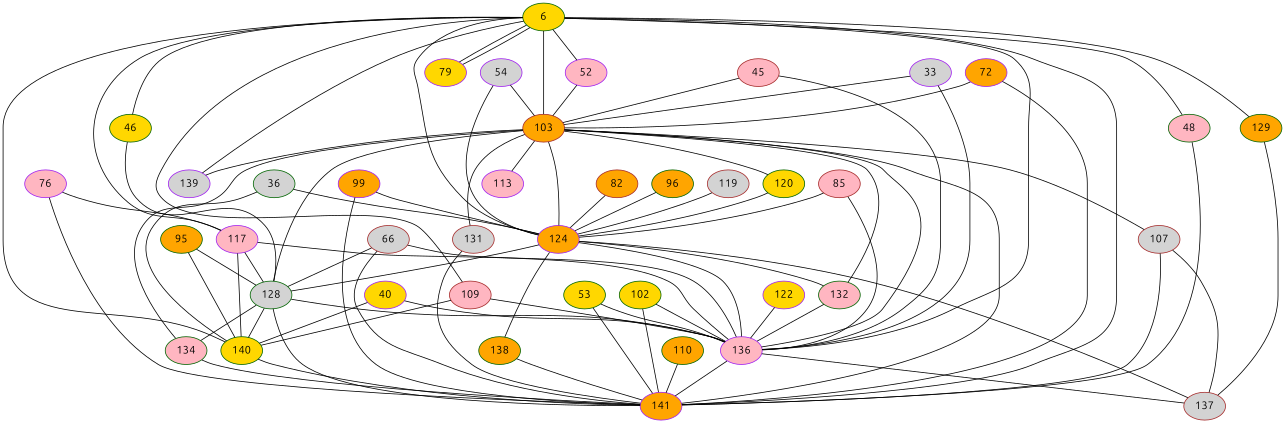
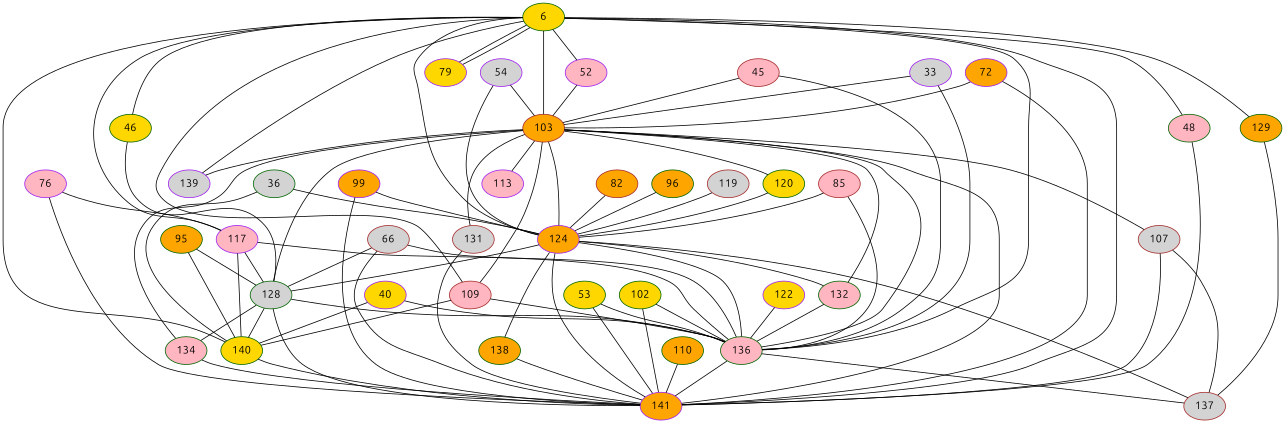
none -> (523, 217)
none -> (575, 339)
(741, 351) -> (741, 351)
